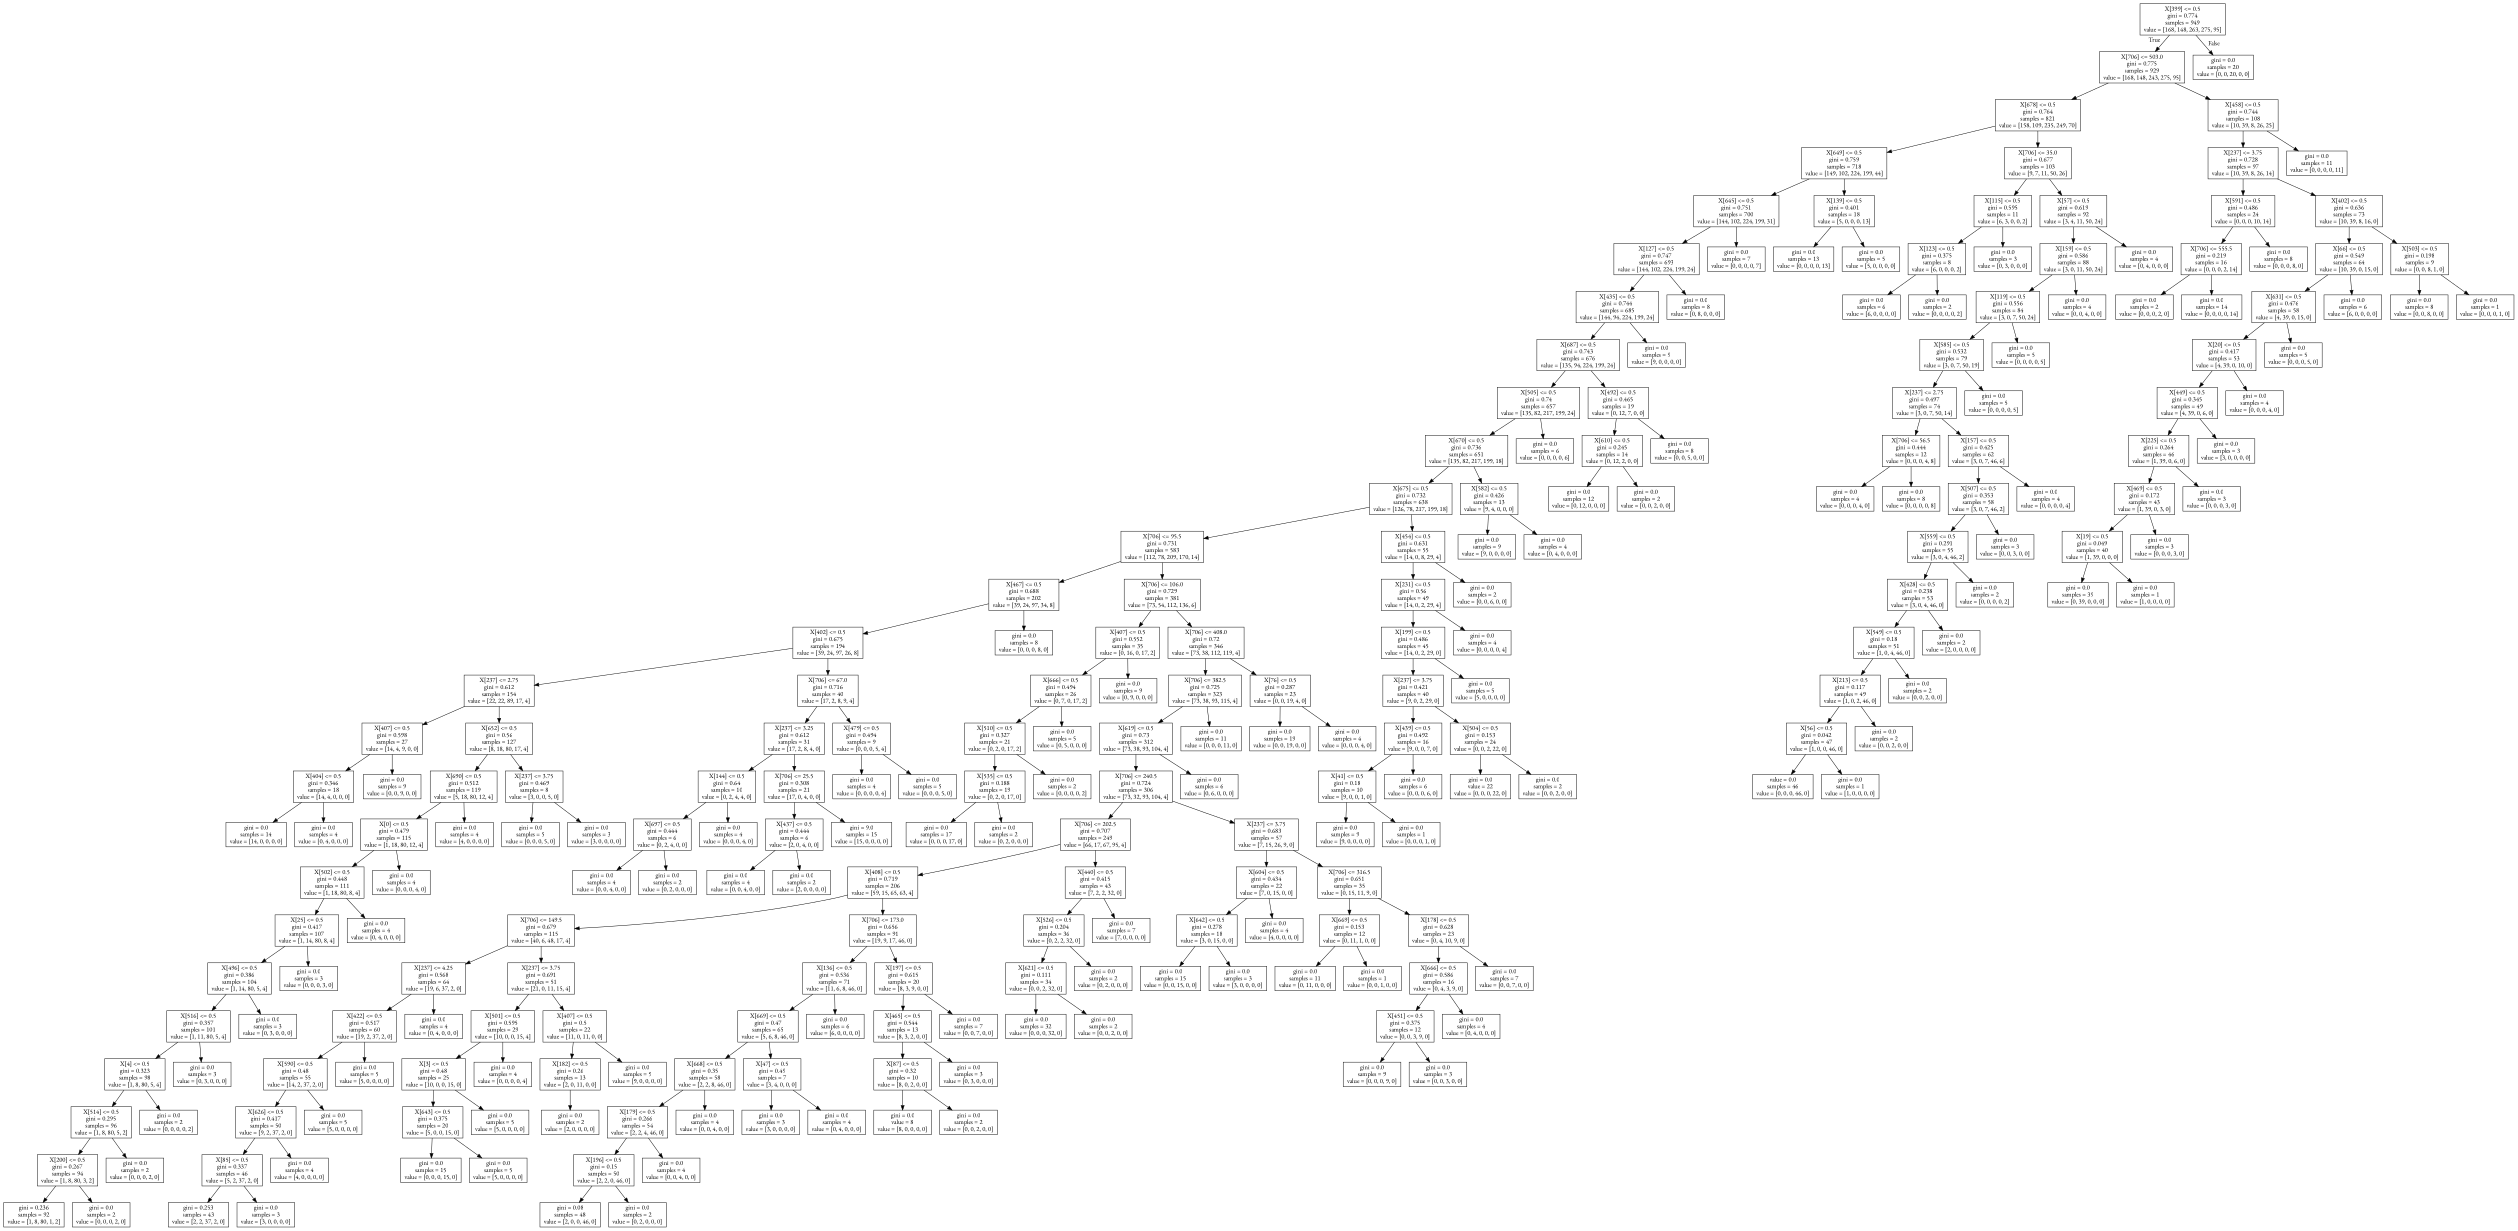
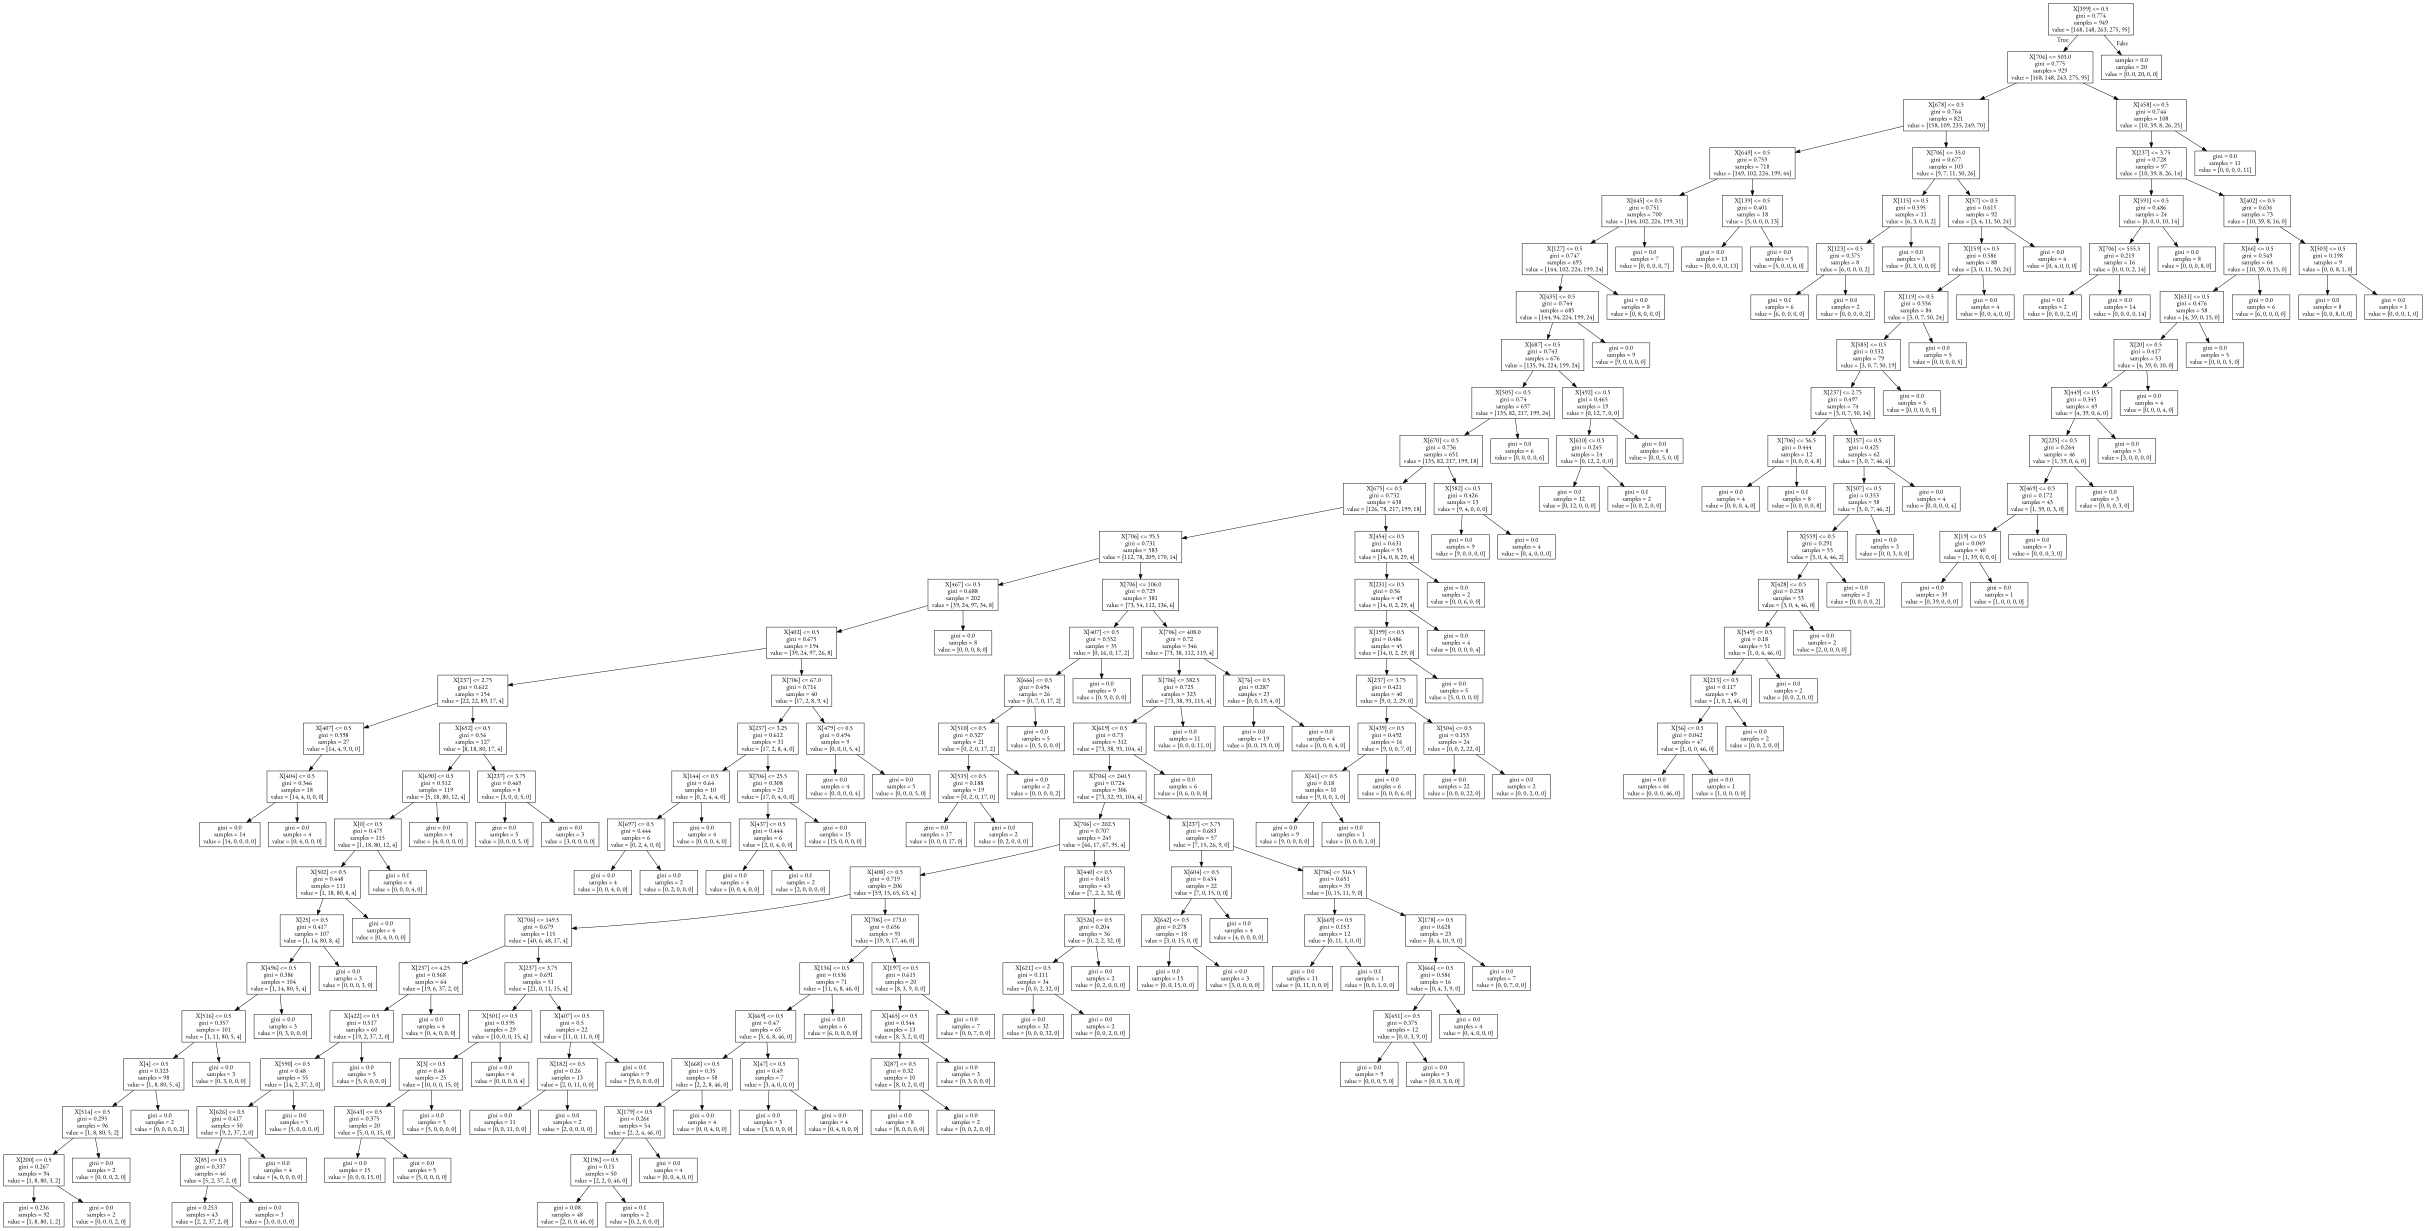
(2223, 67) -> (2131, 67)
(392, 787) -> none
(1480, 787) -> (1454, 787)
(1783, 787) -> (1654, 787)
(862, 835) -> (835, 835)
(1121, 931) -> none
none -> (500, 1122)
(903, 1122) -> (900, 1122)
